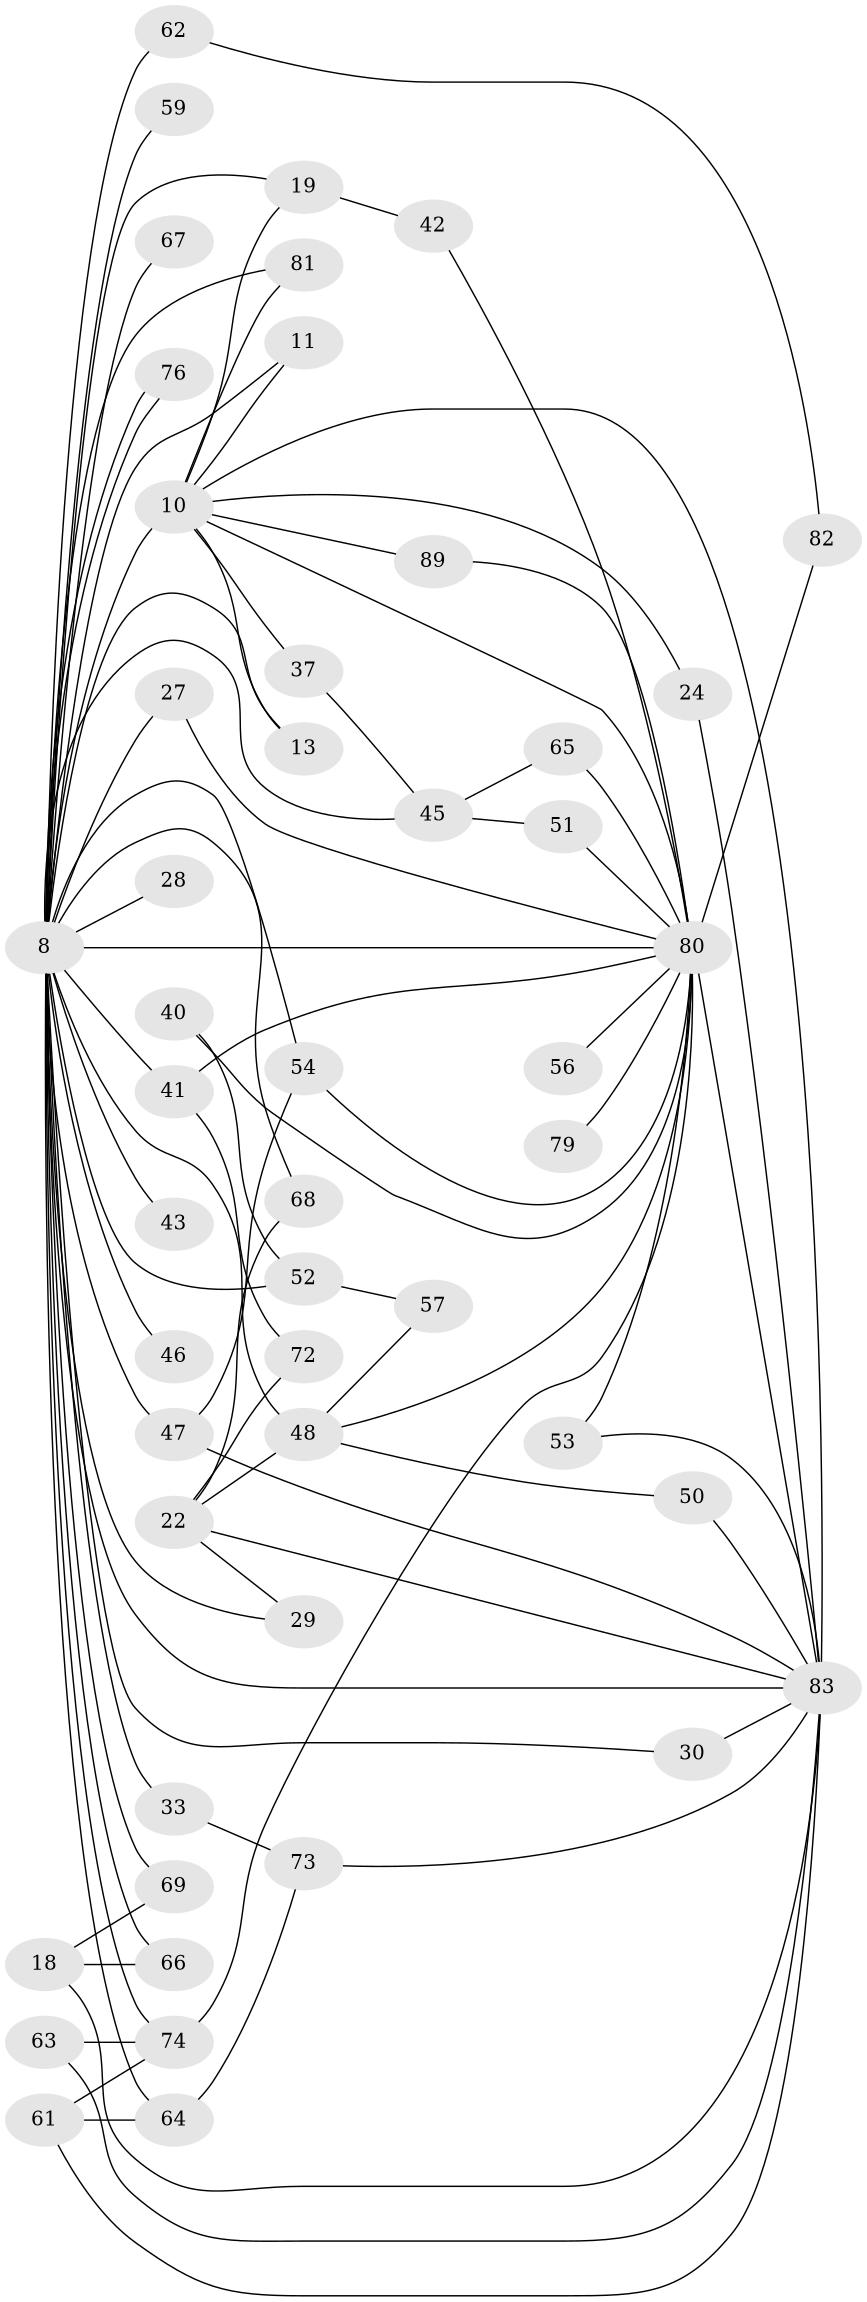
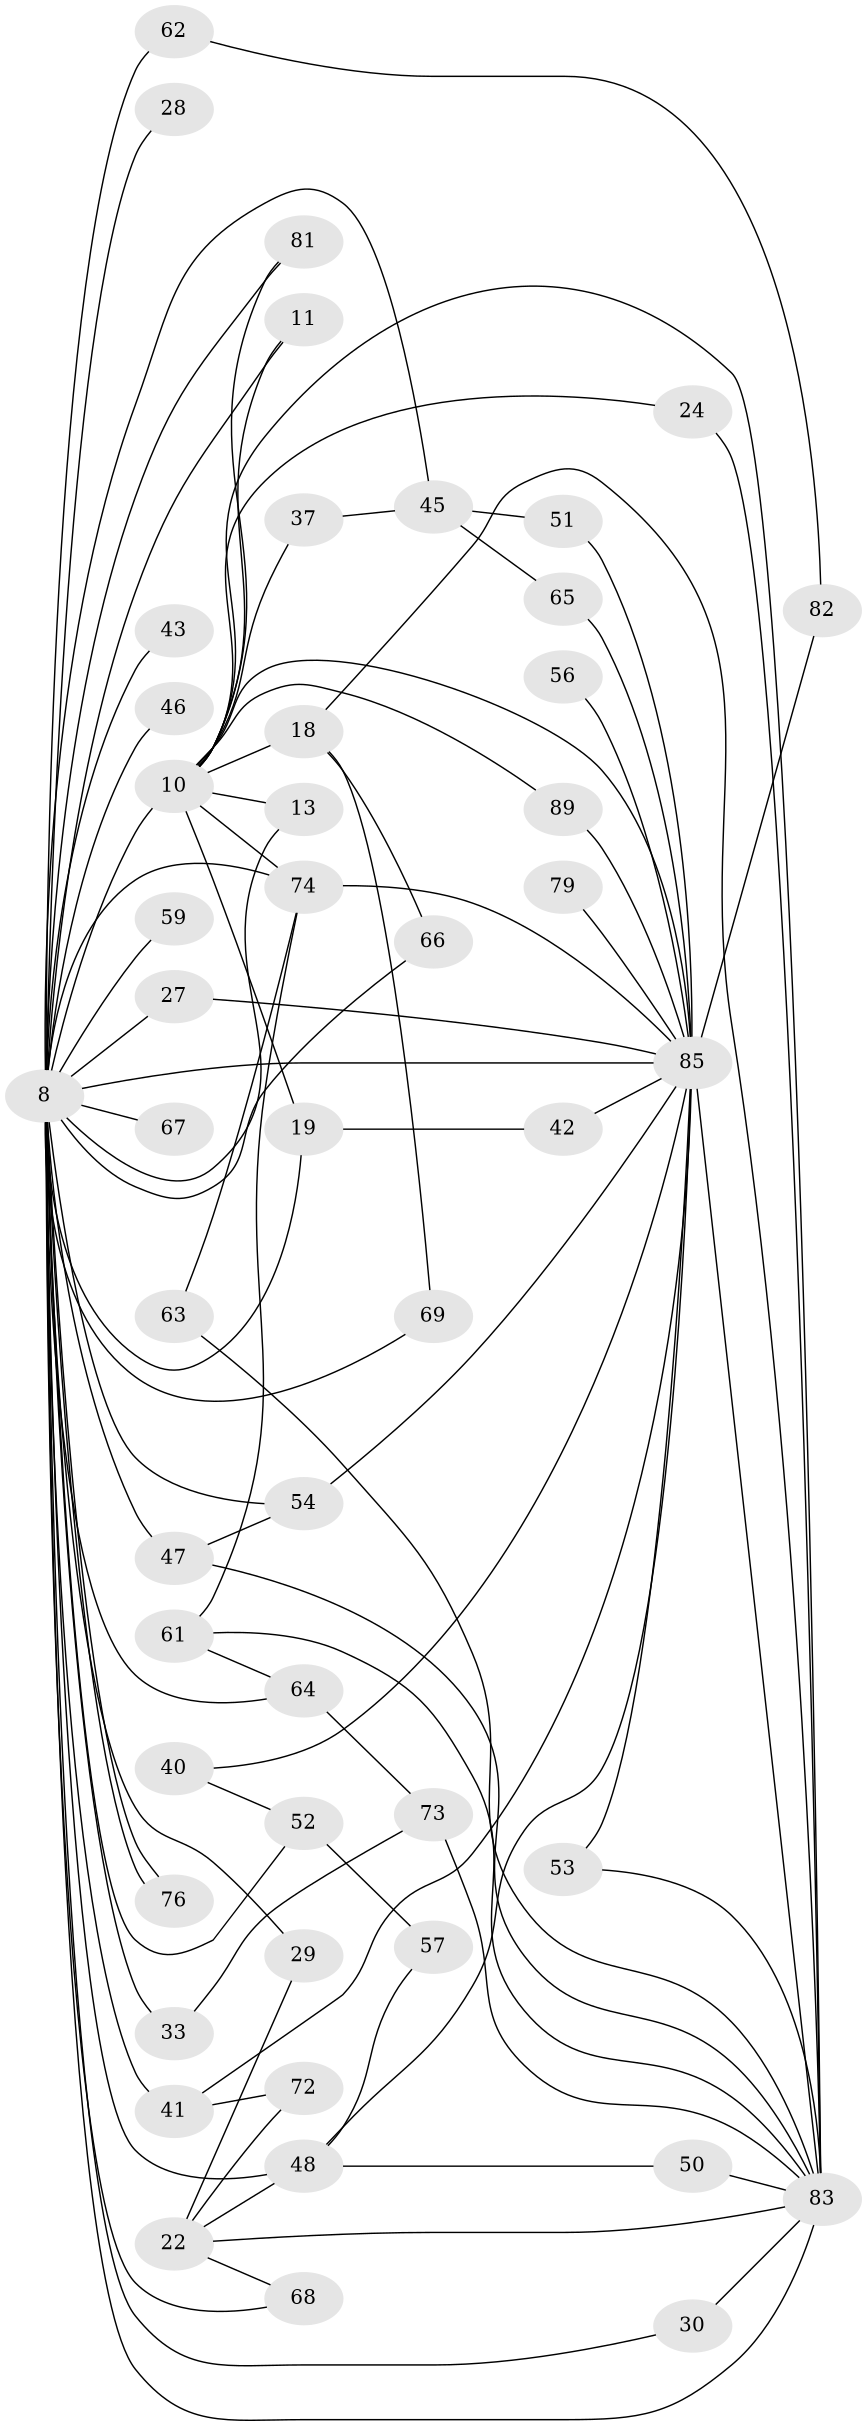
none -> (239, 759)
none -> (239, 837)
(693, 948) -> (693, 1063)
